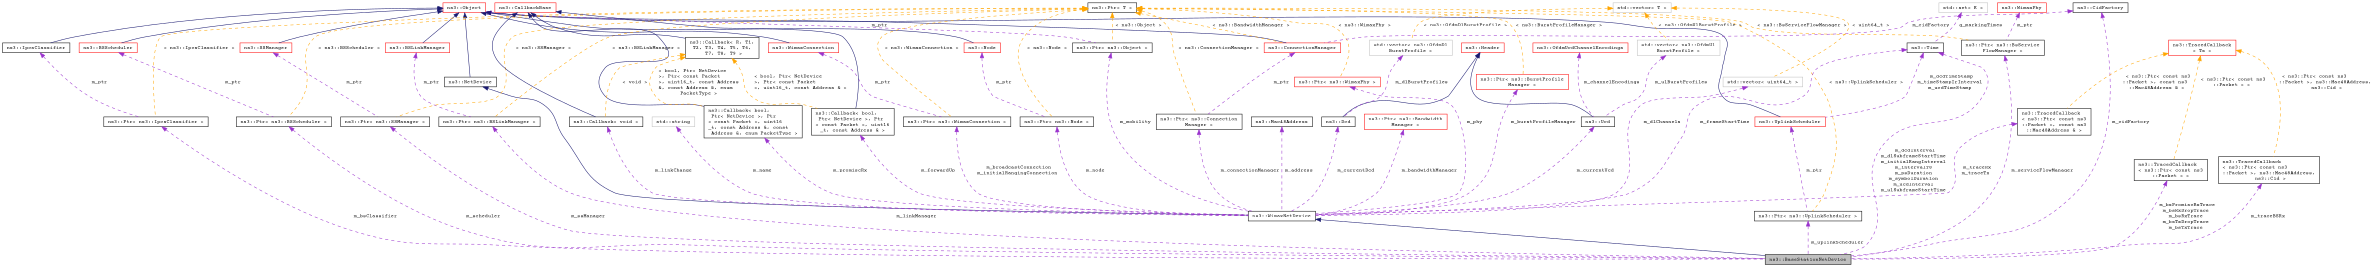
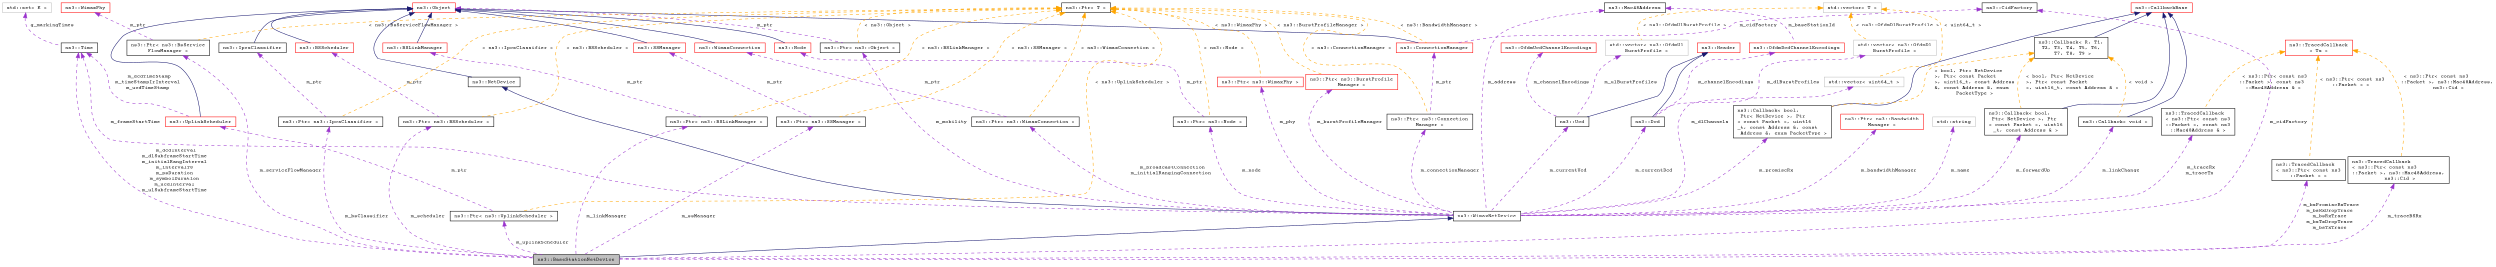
none -> (1797, 48)
